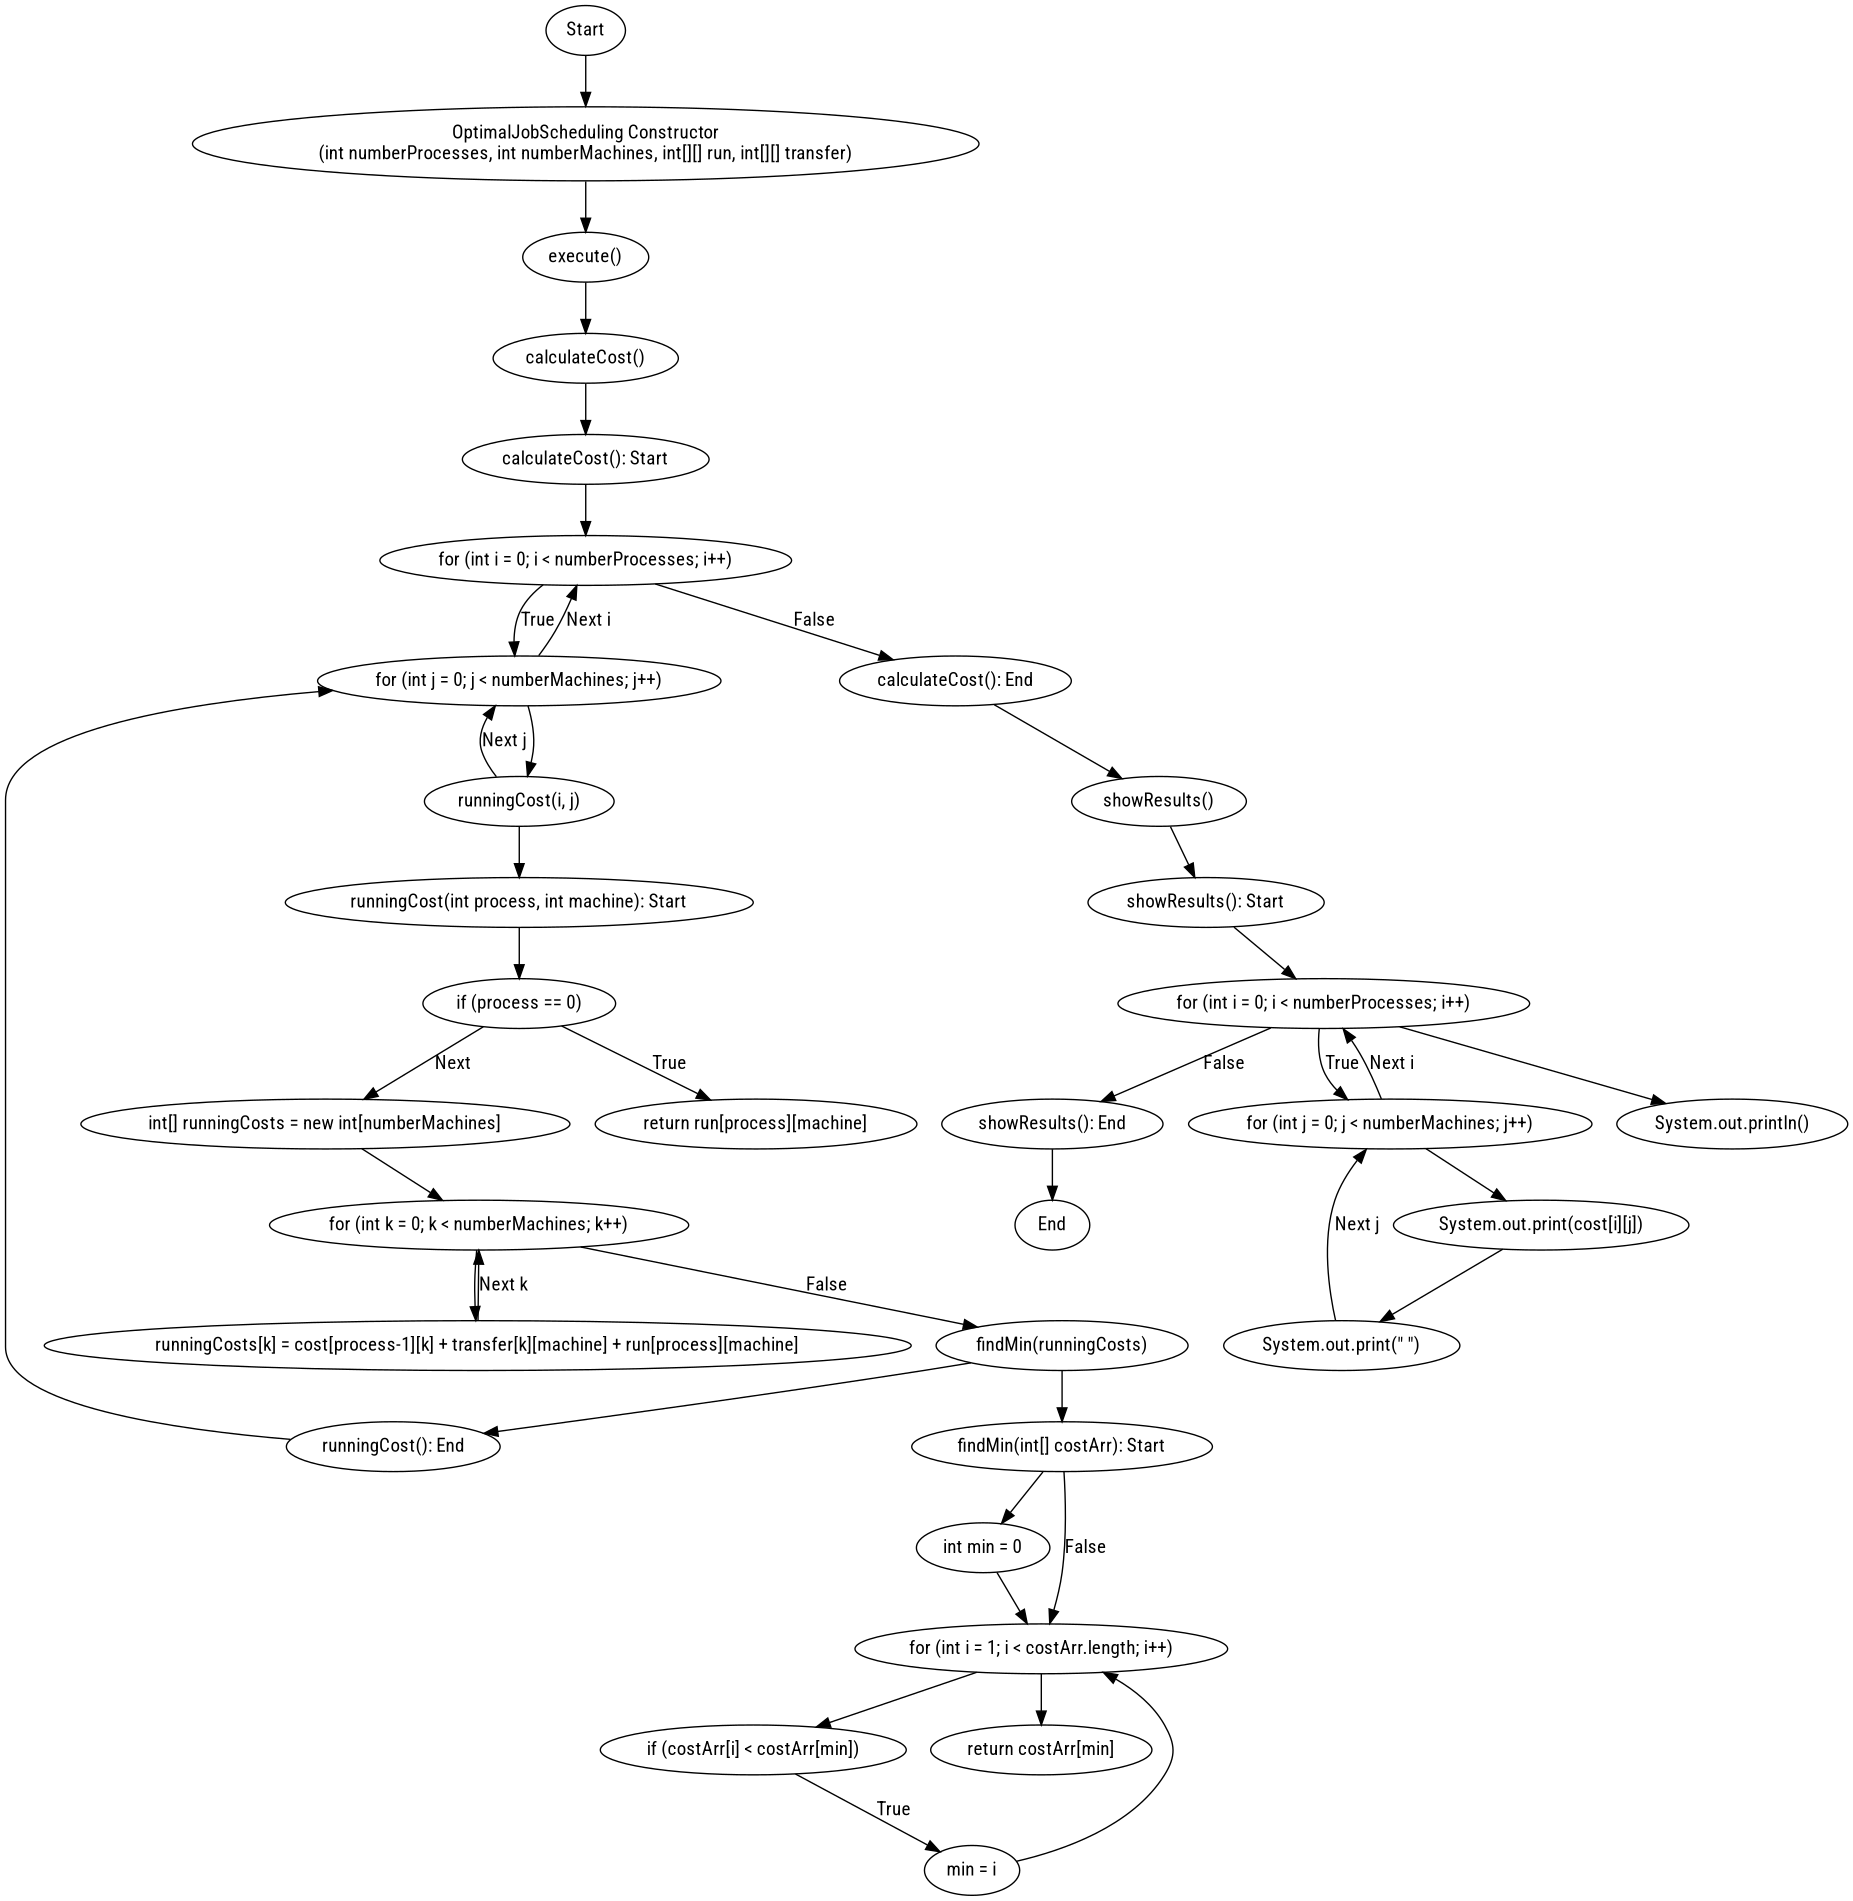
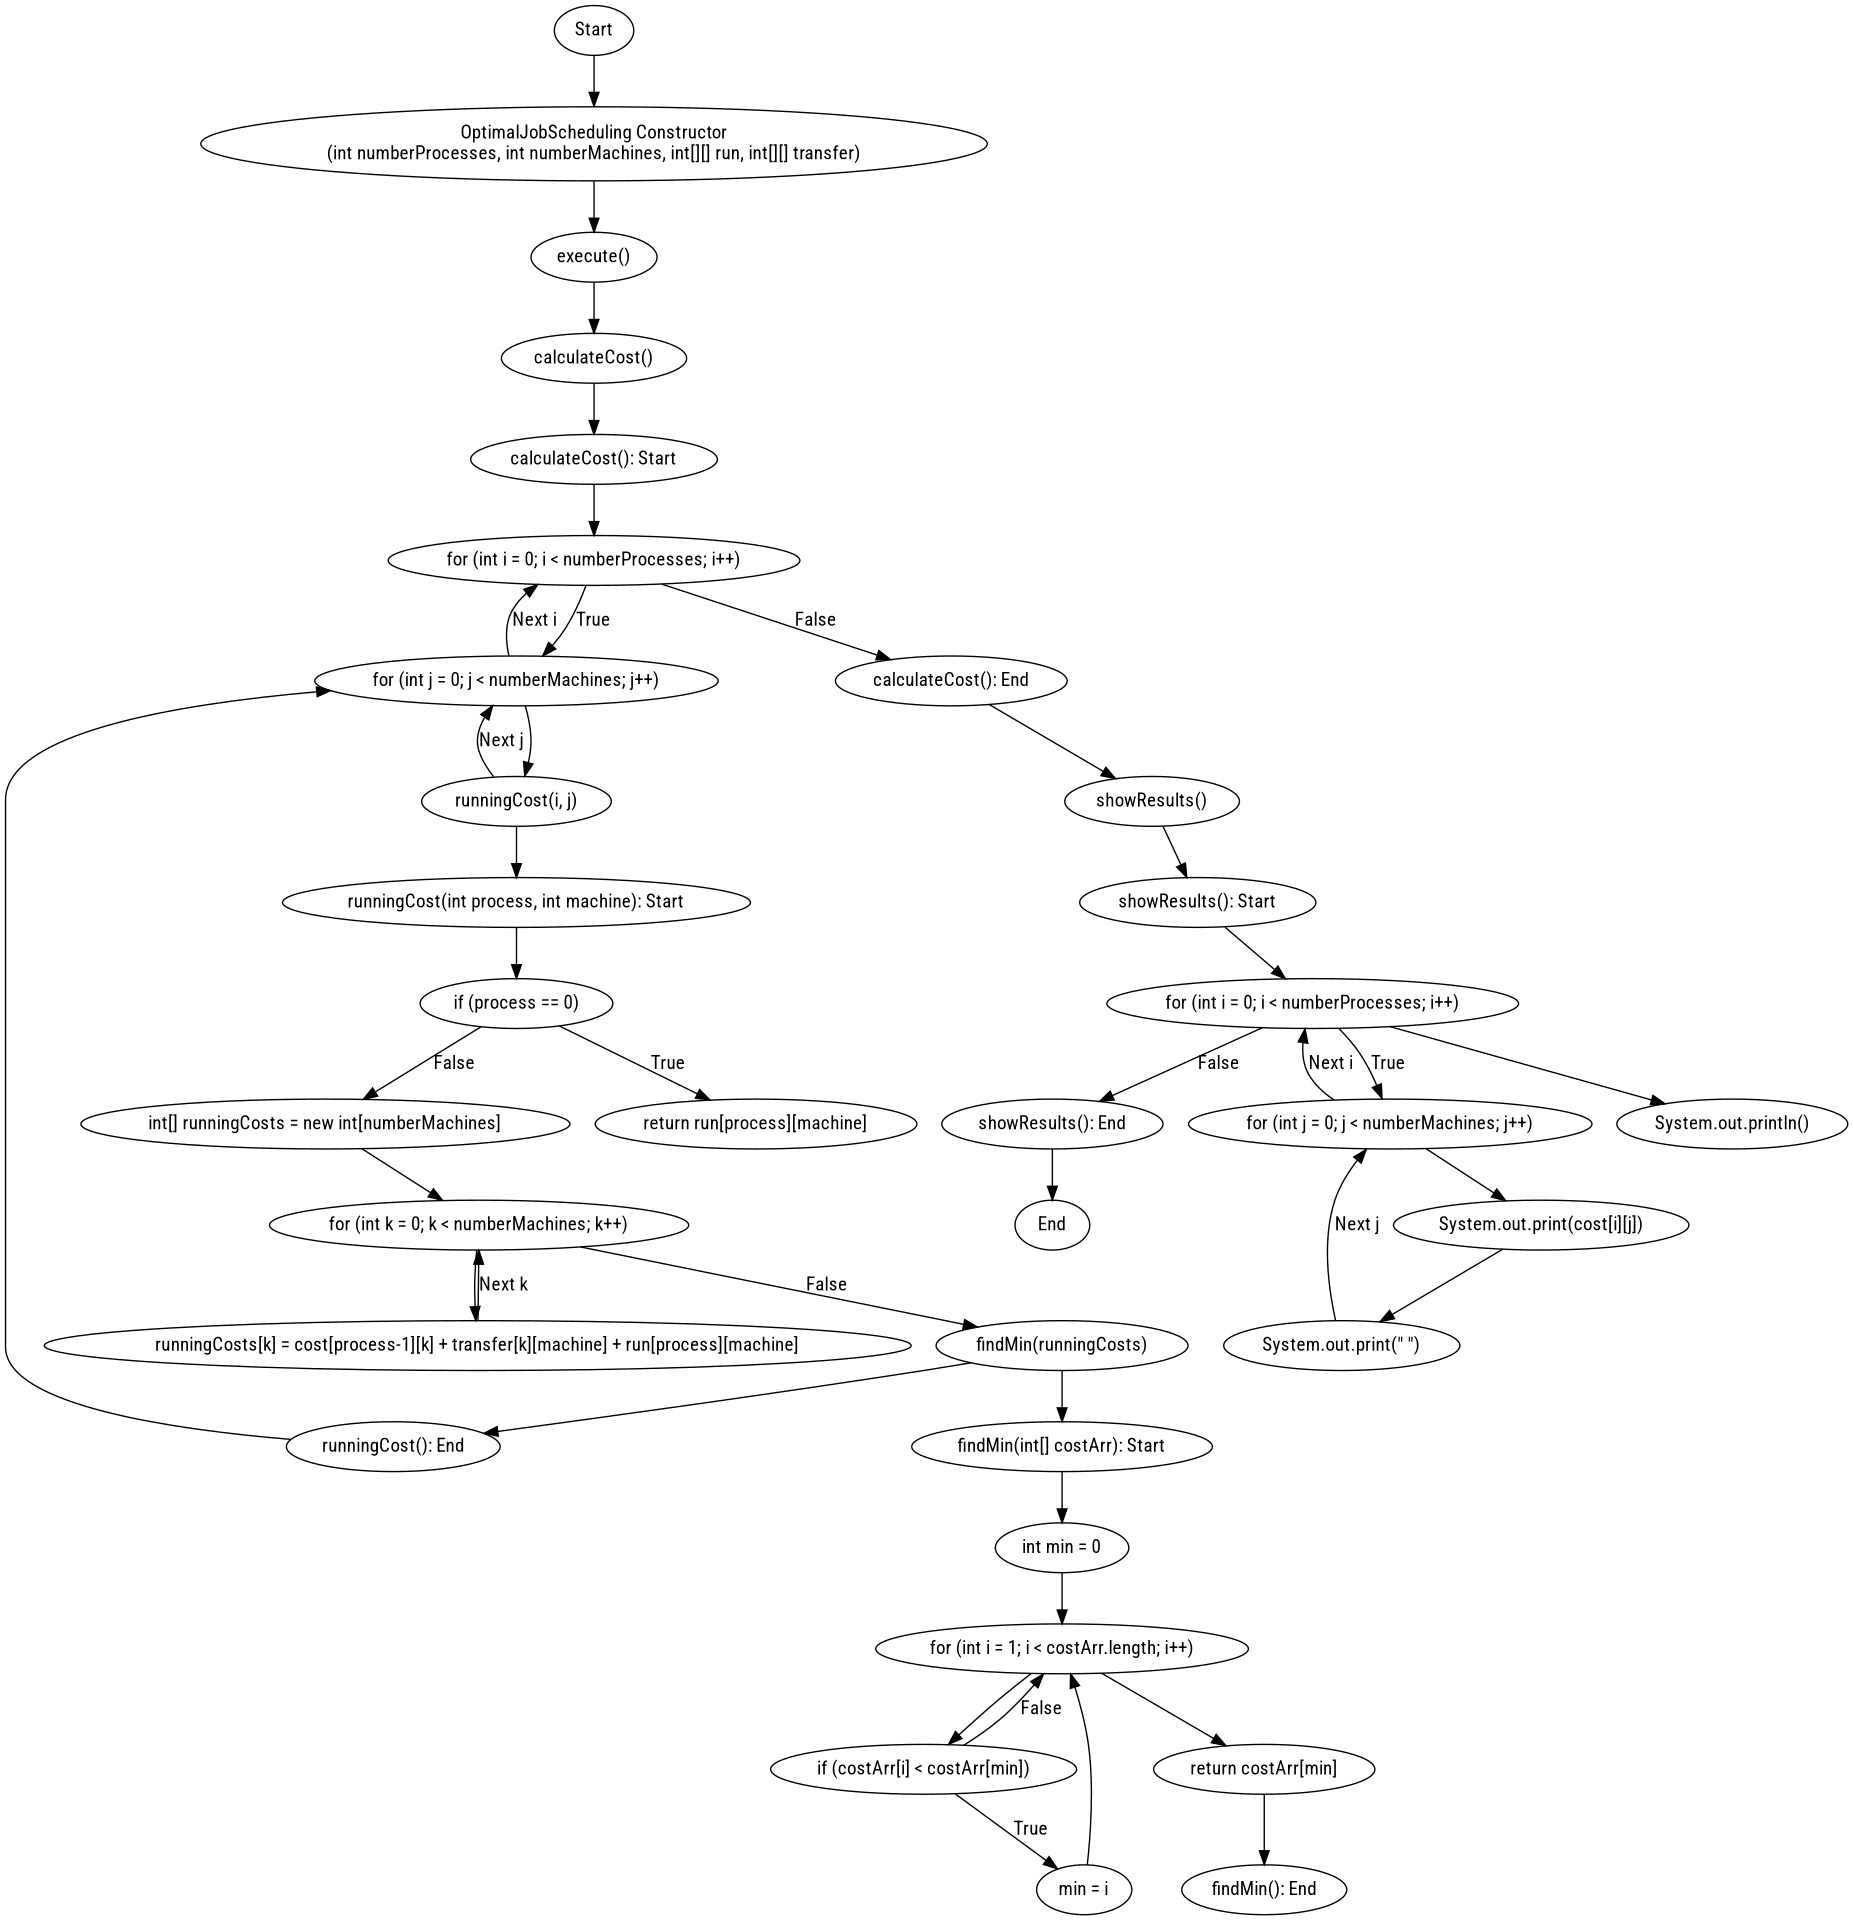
(453, 1064) -> (455, 1064)
(1065, 1541) -> (1001, 1718)
none -> (1264, 1890)
